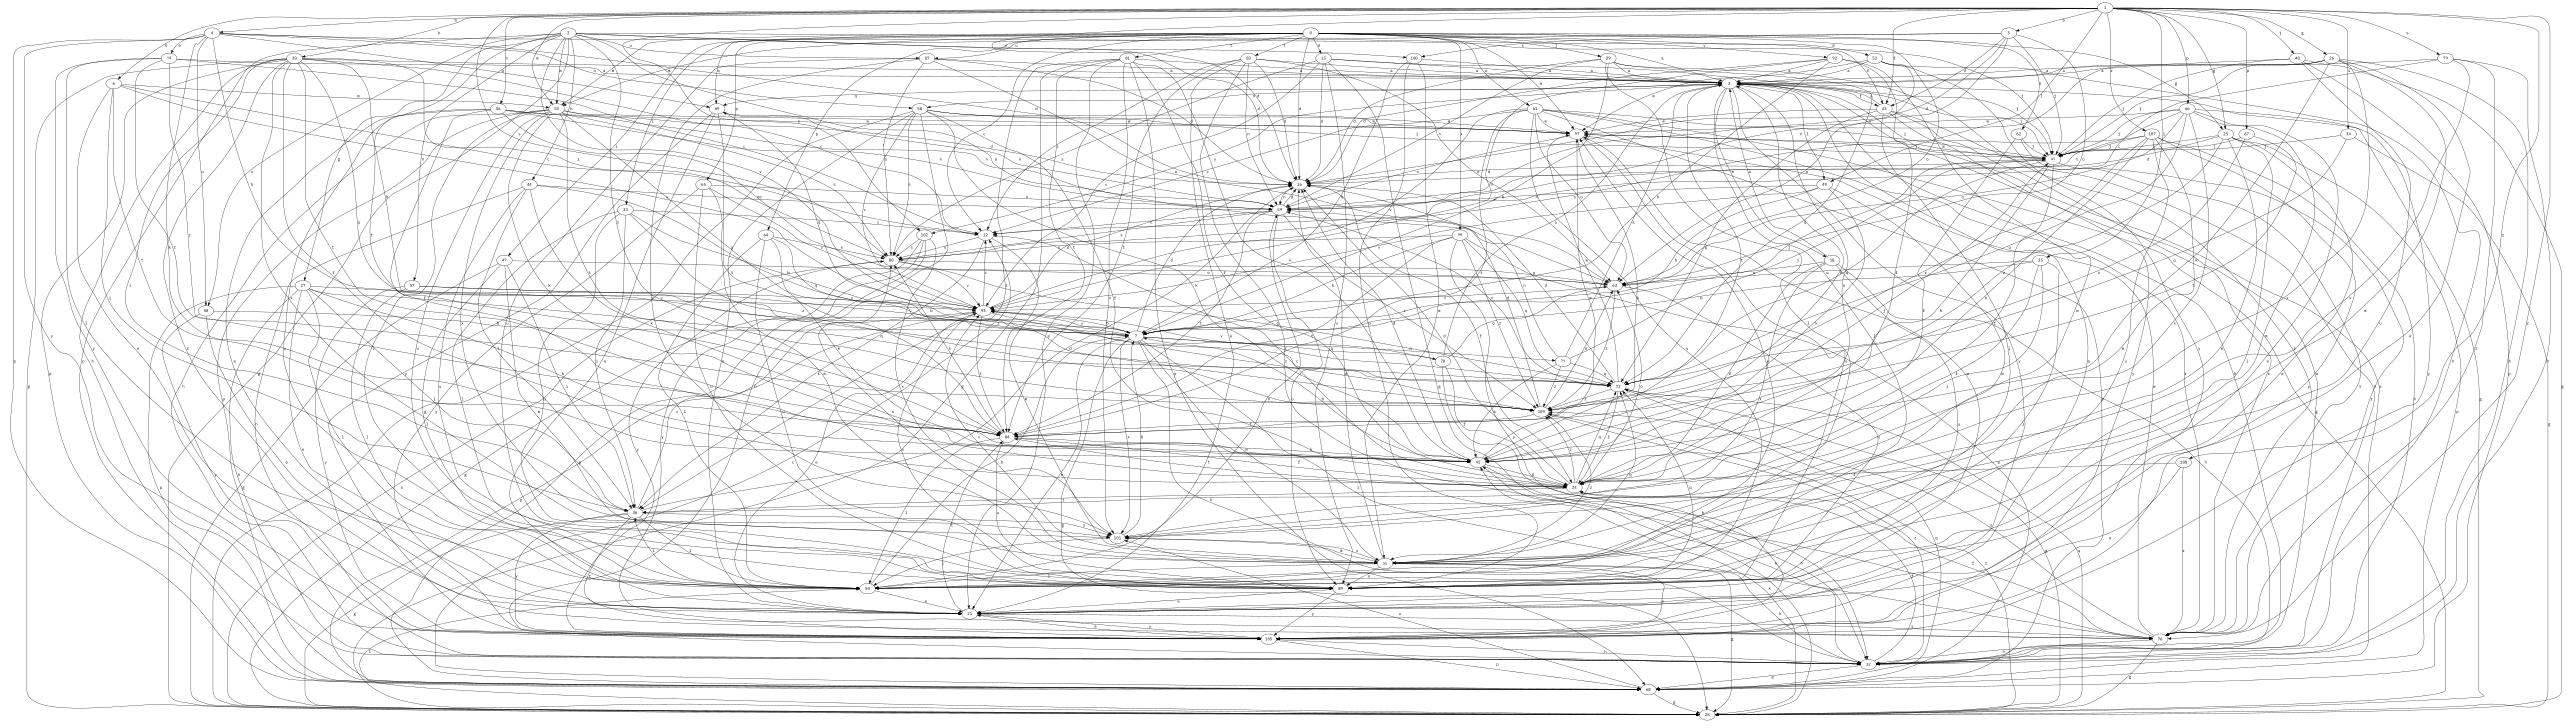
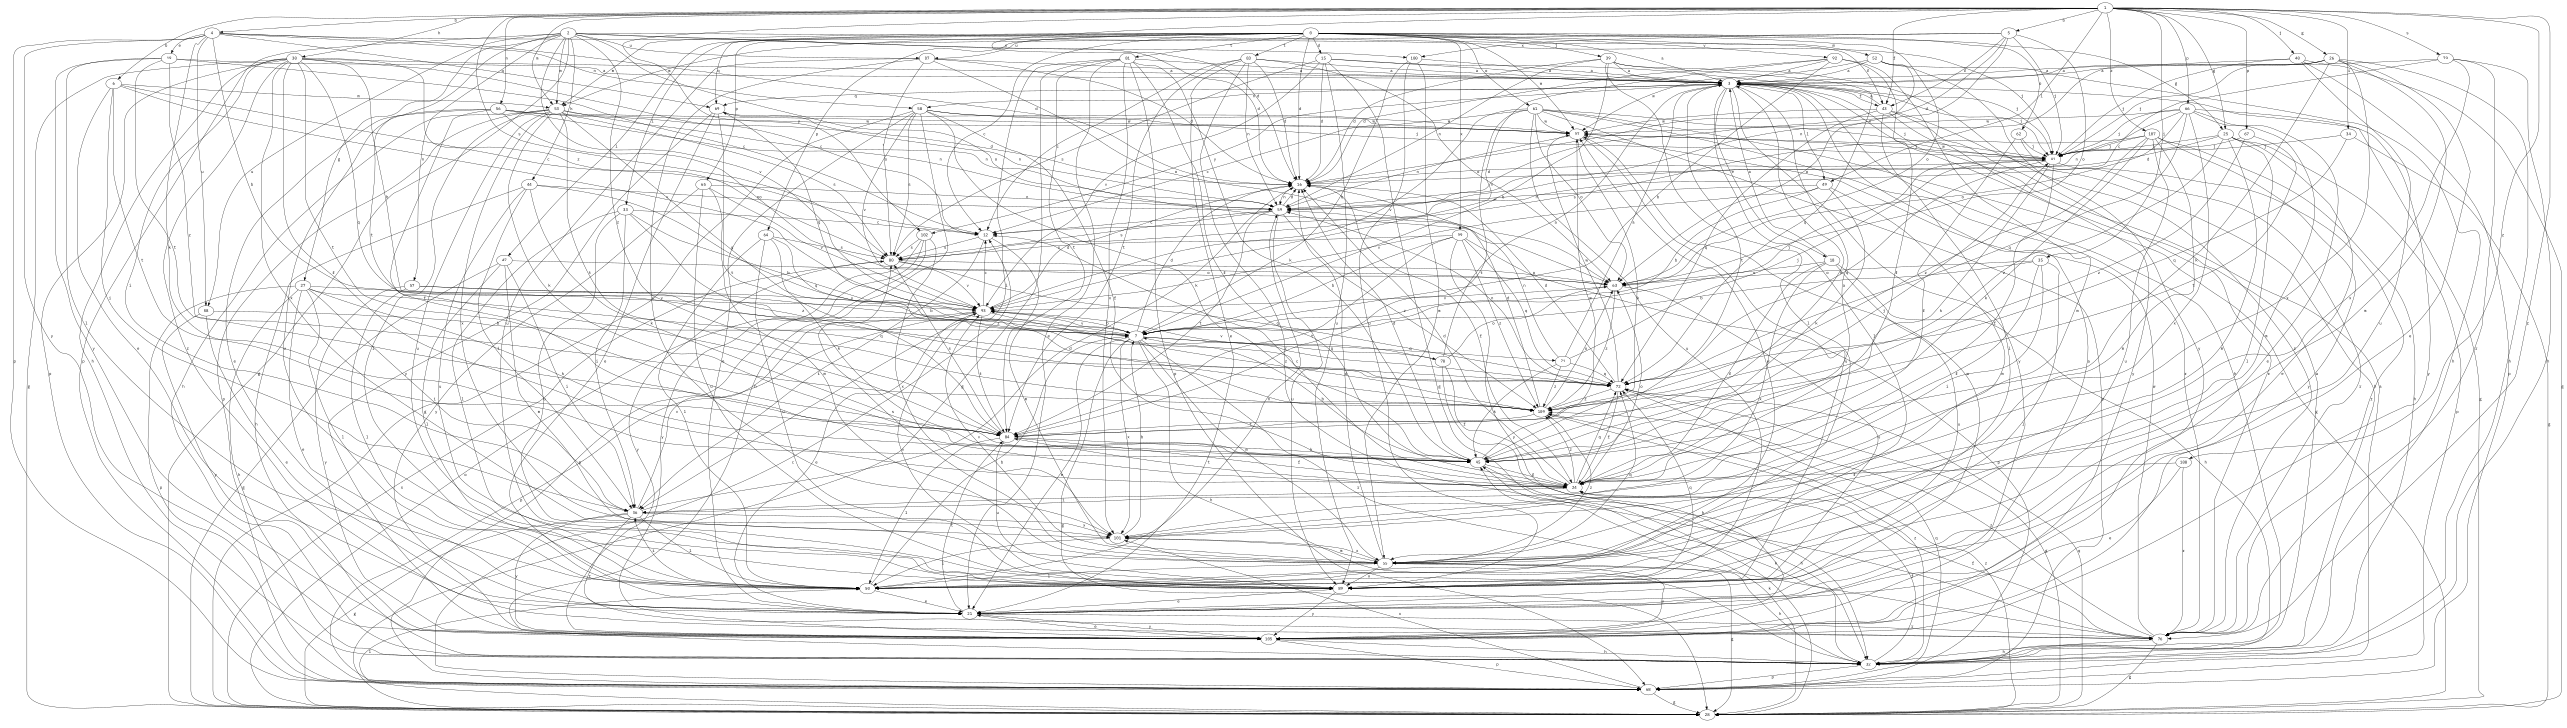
(466, 475) -> (466, 475)
